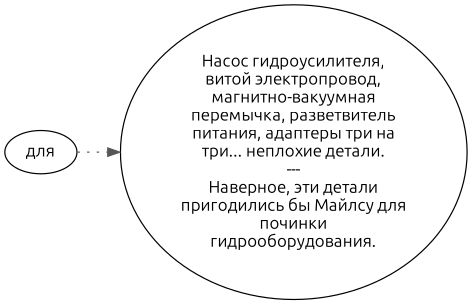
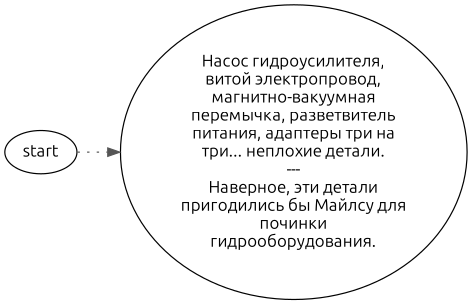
(41, 152) -> (41, 152)
